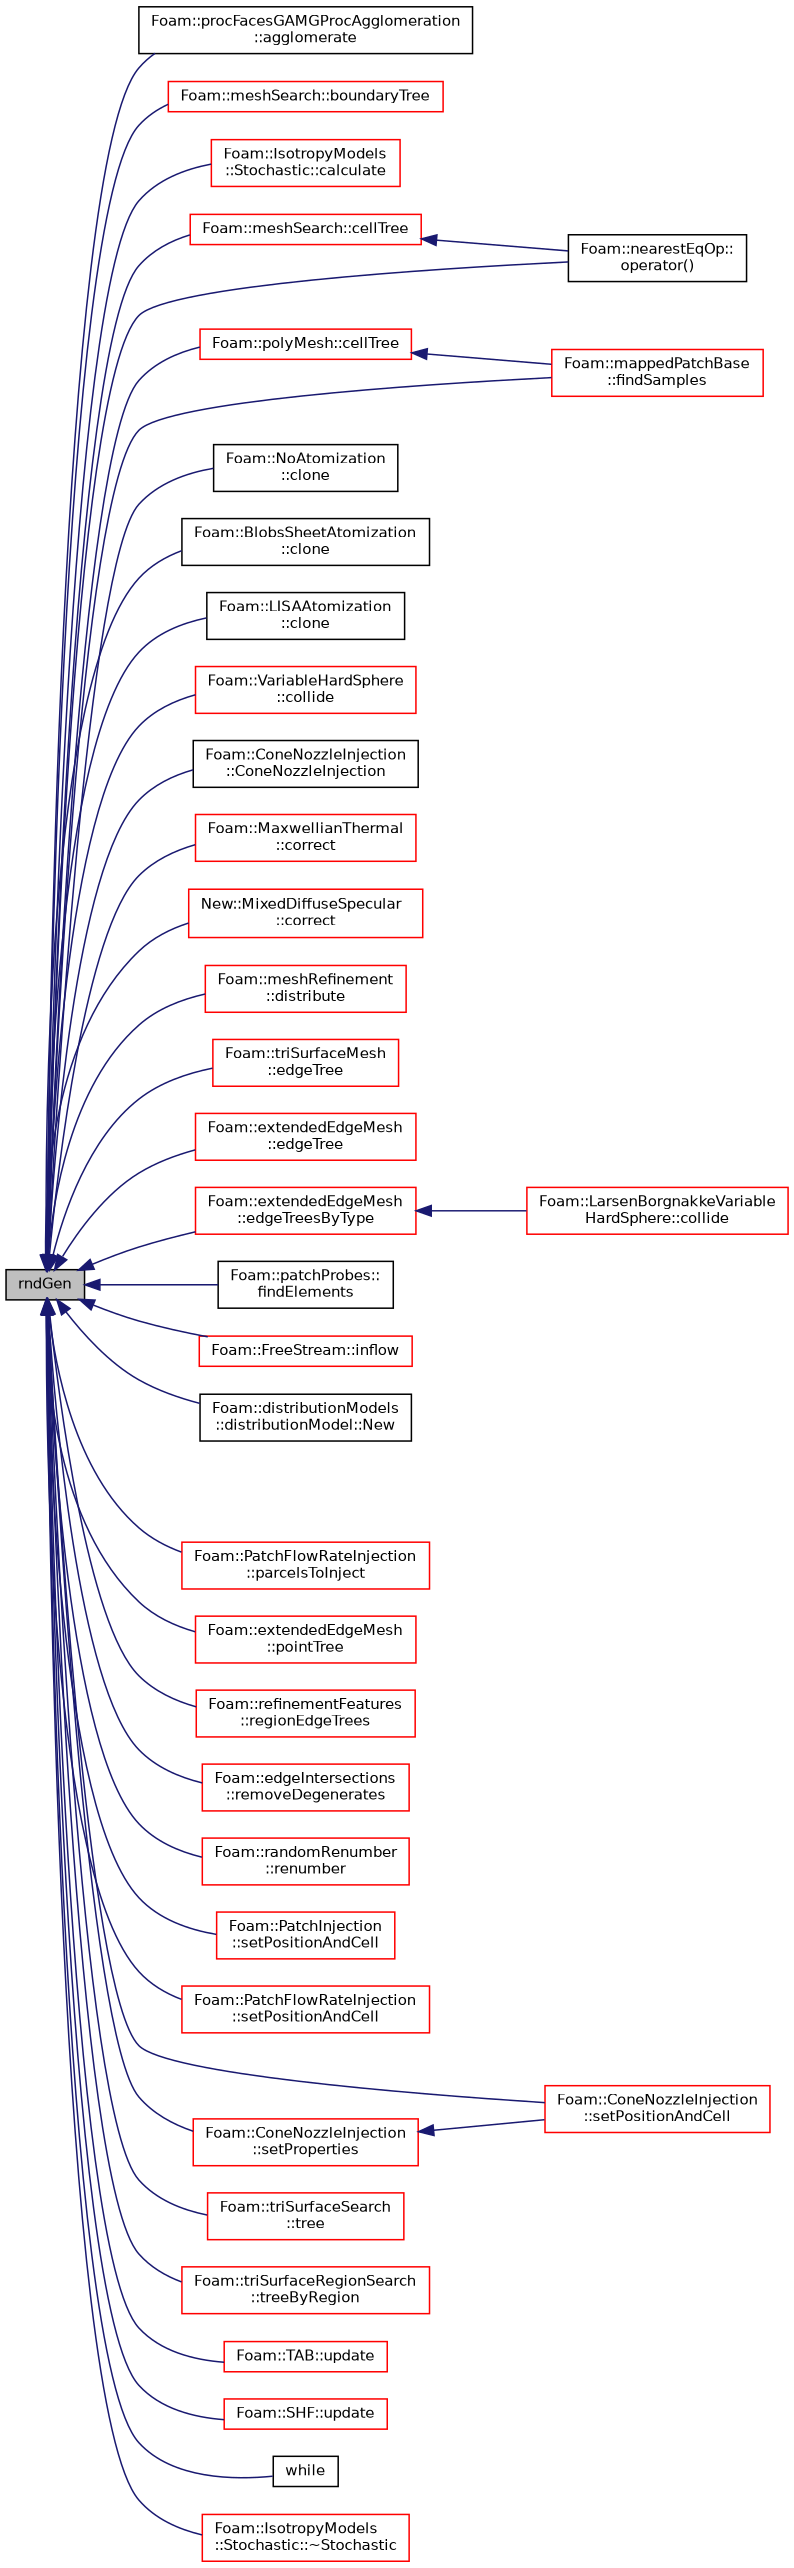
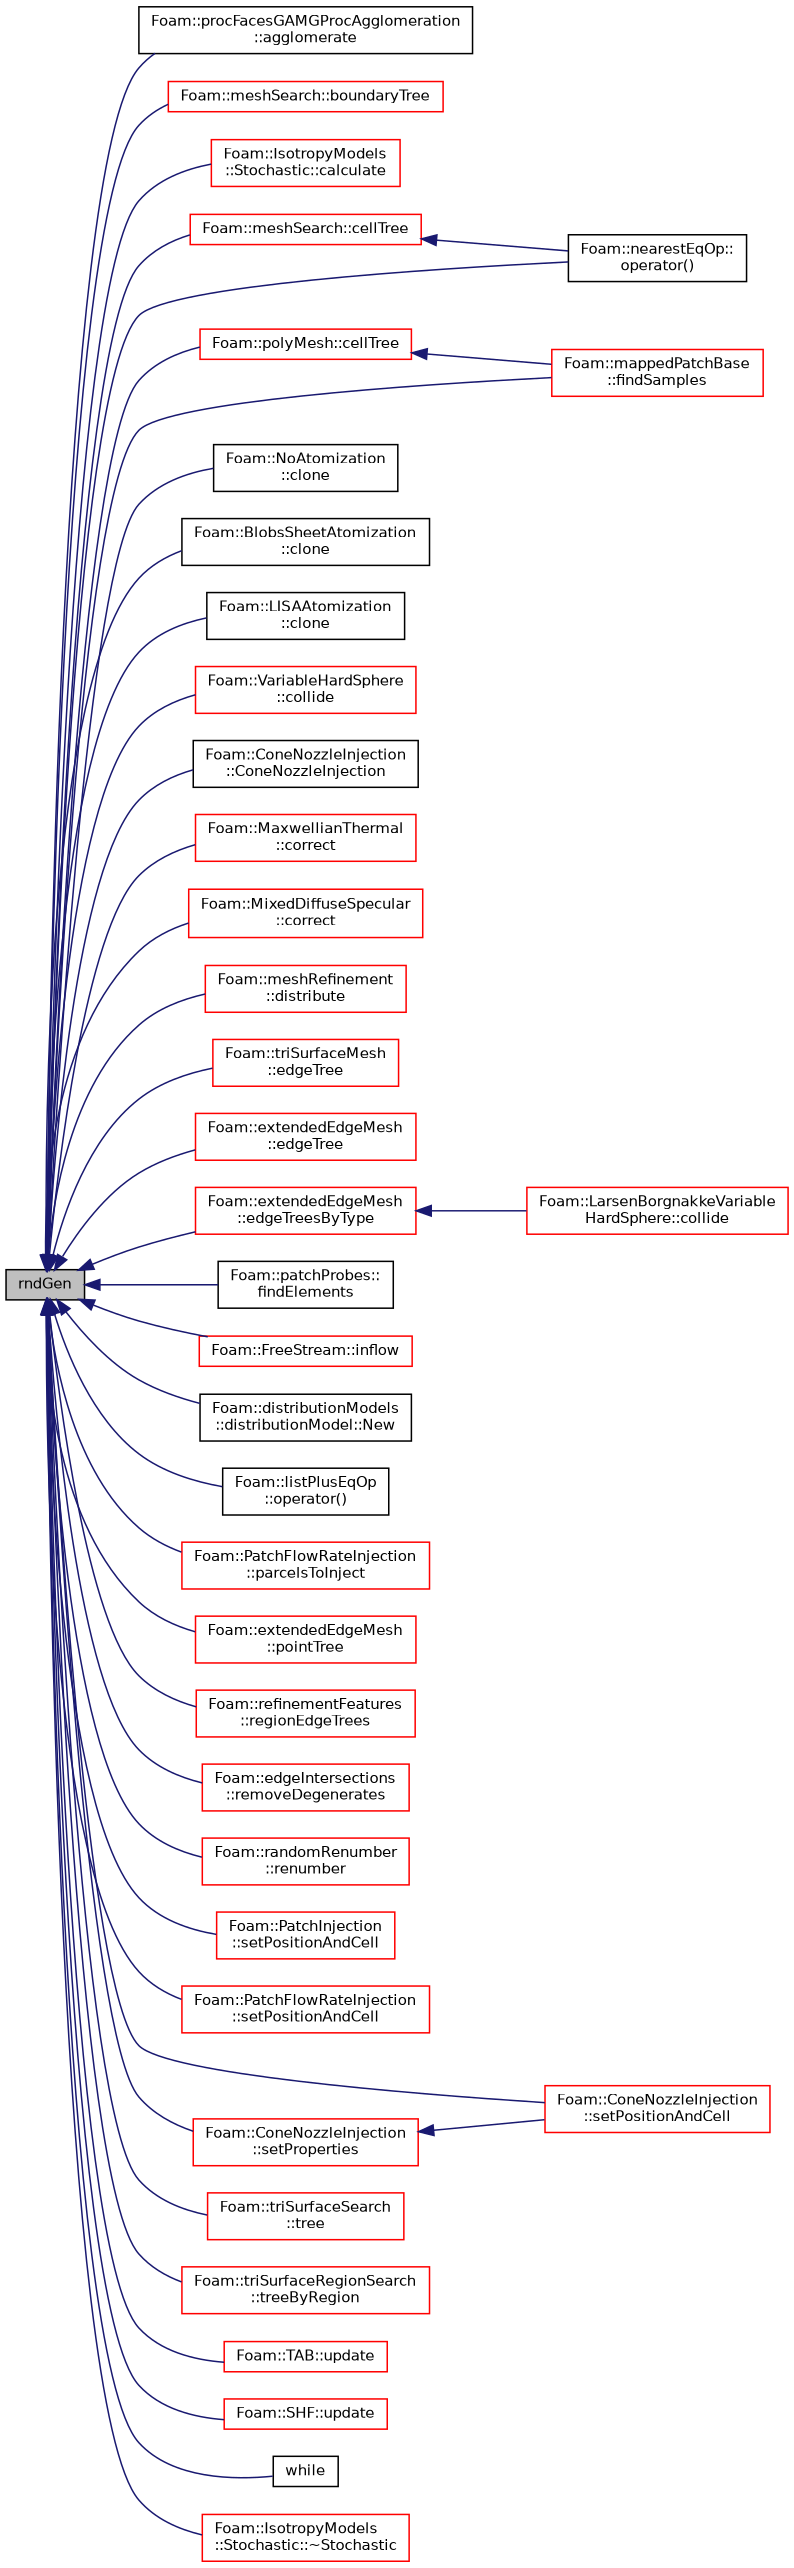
(306, 913) -> (306, 913)
none -> (306, 1492)
